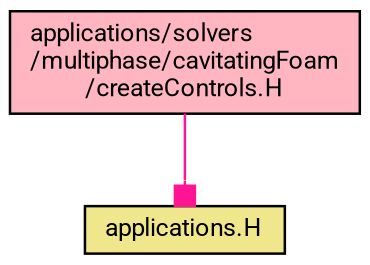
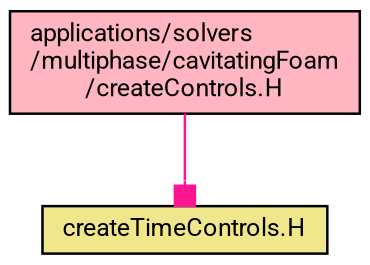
(185, 230) -> (185, 230)
